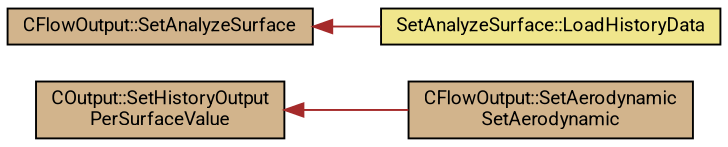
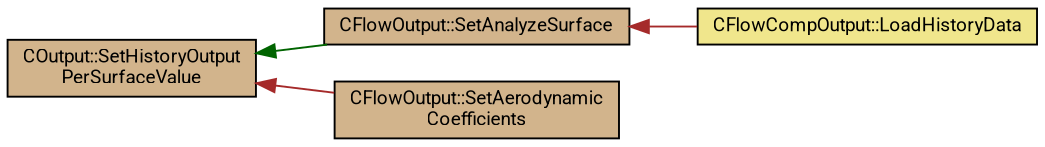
(551, 27) -> (867, 27)
none -> (301, 48)
(551, 110) -> (477, 110)
